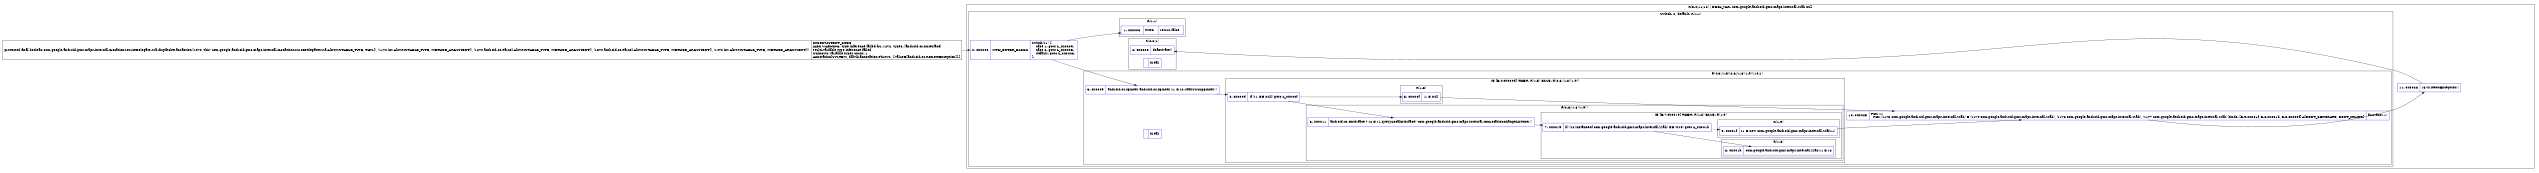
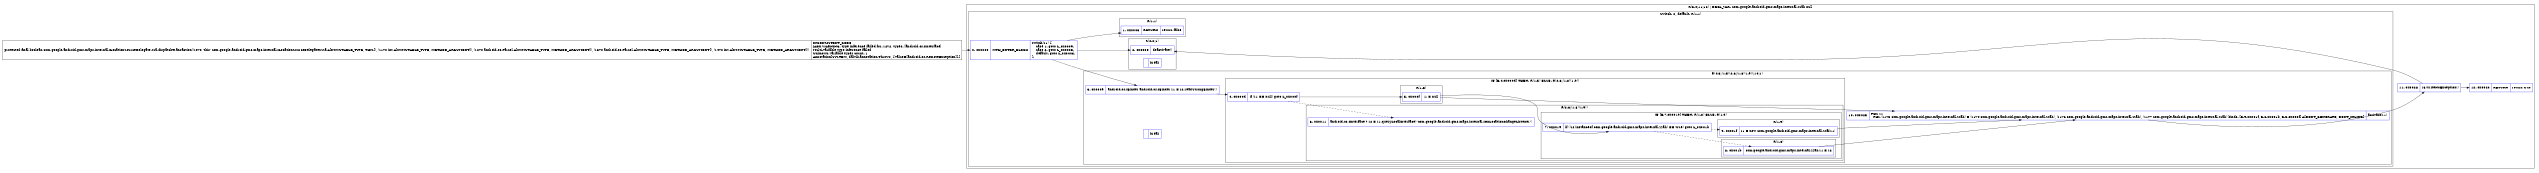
(1150, 30) -> (1151, 30)
none -> (1103, 50)
none -> (2501, 88)
(1340, 109) -> (1340, 109)
(1538, 125) -> (1531, 102)
none -> (1946, 133)
(1702, 139) -> (1702, 139)
